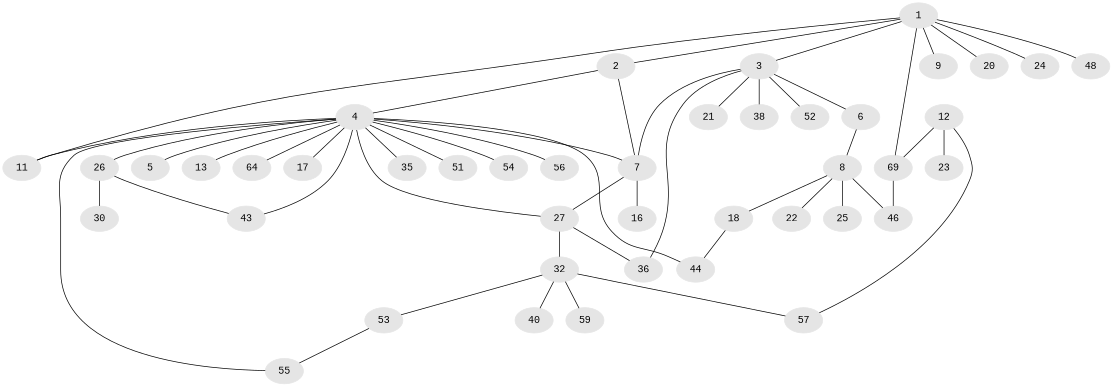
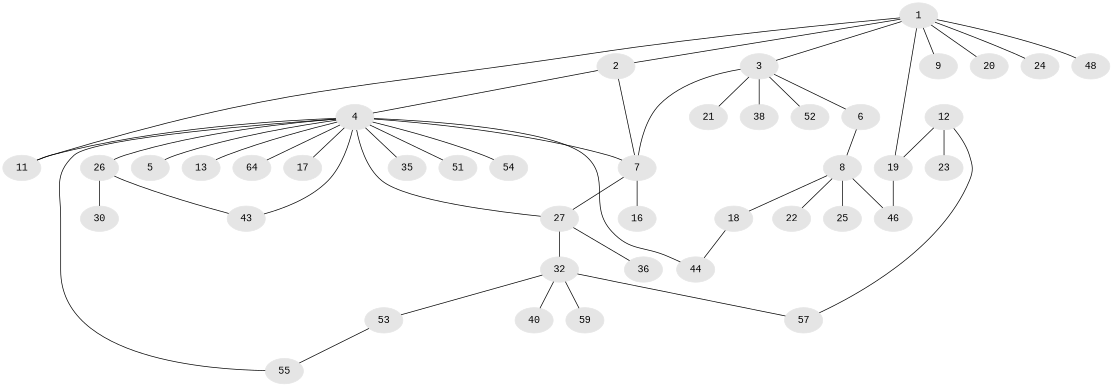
(667, 147) -> none
(560, 168) -> none
(893, 168) -> (893, 168)
